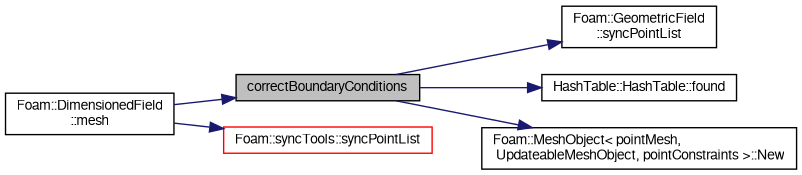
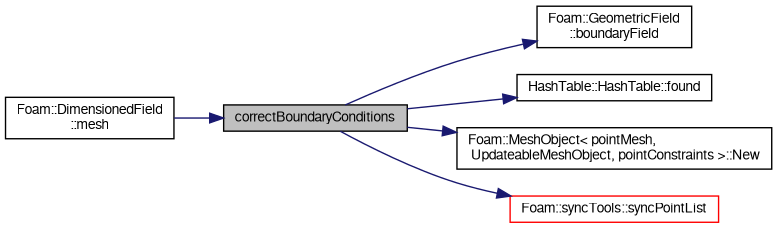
(639, 27) -> (614, 27)
(192, 125) -> (417, 168)
